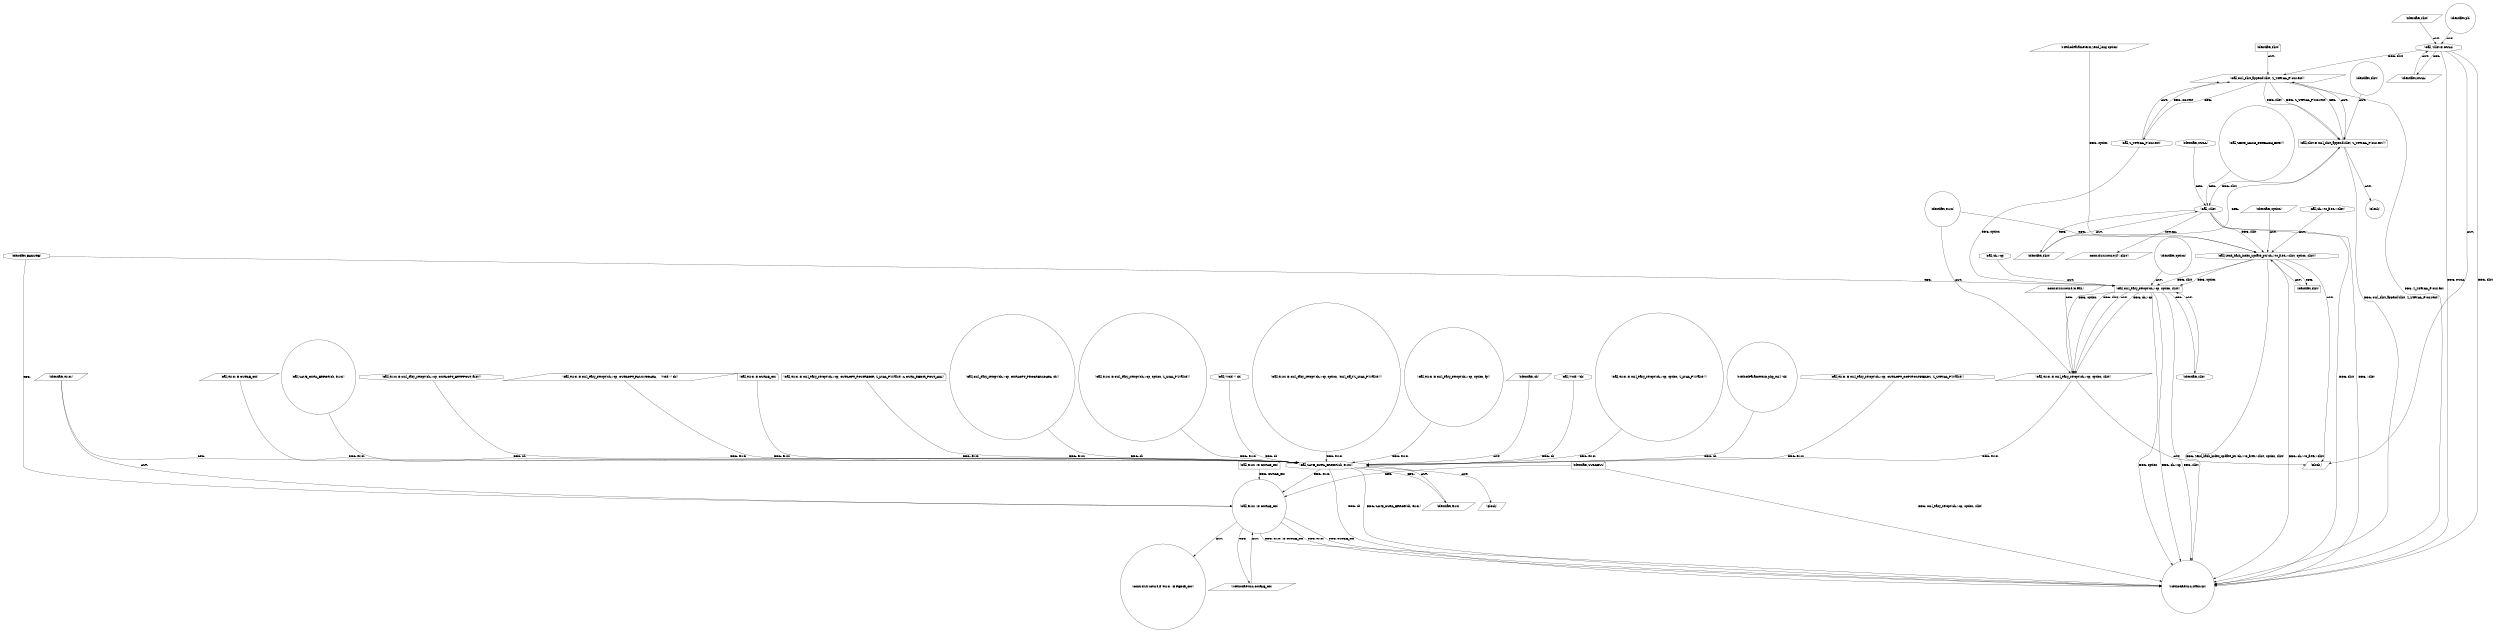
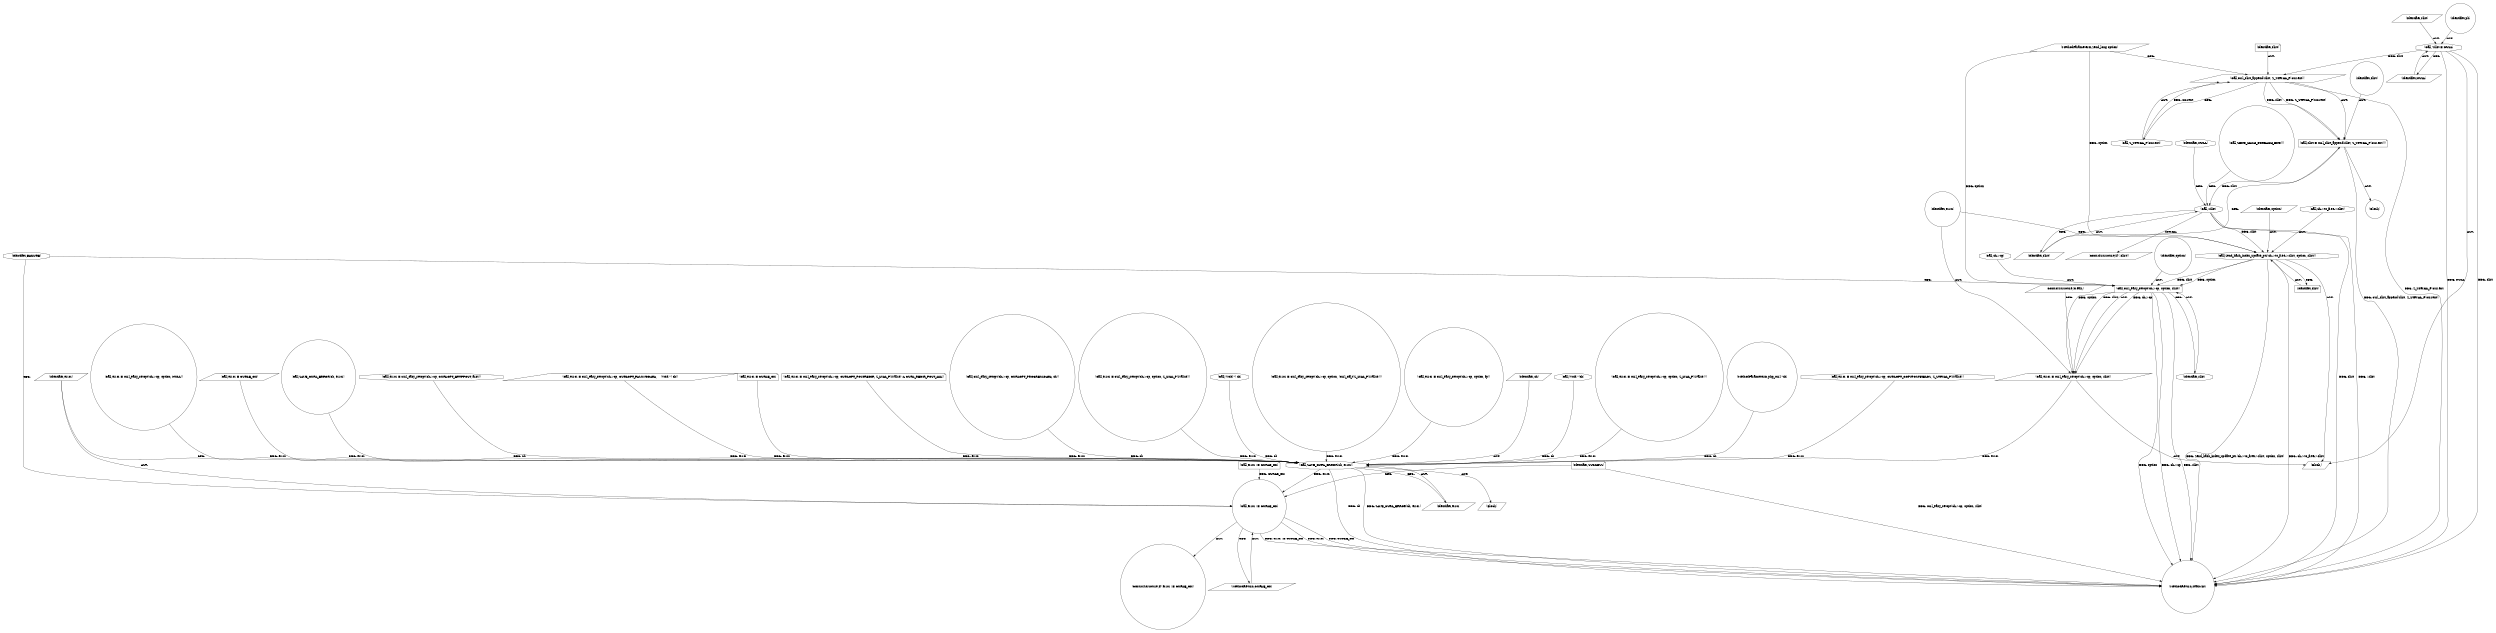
(2329, 102) -> (2178, 63)
(1983, 231) -> (1966, 210)
none -> (144, 377)
(1163, 587) -> (1163, 587)
